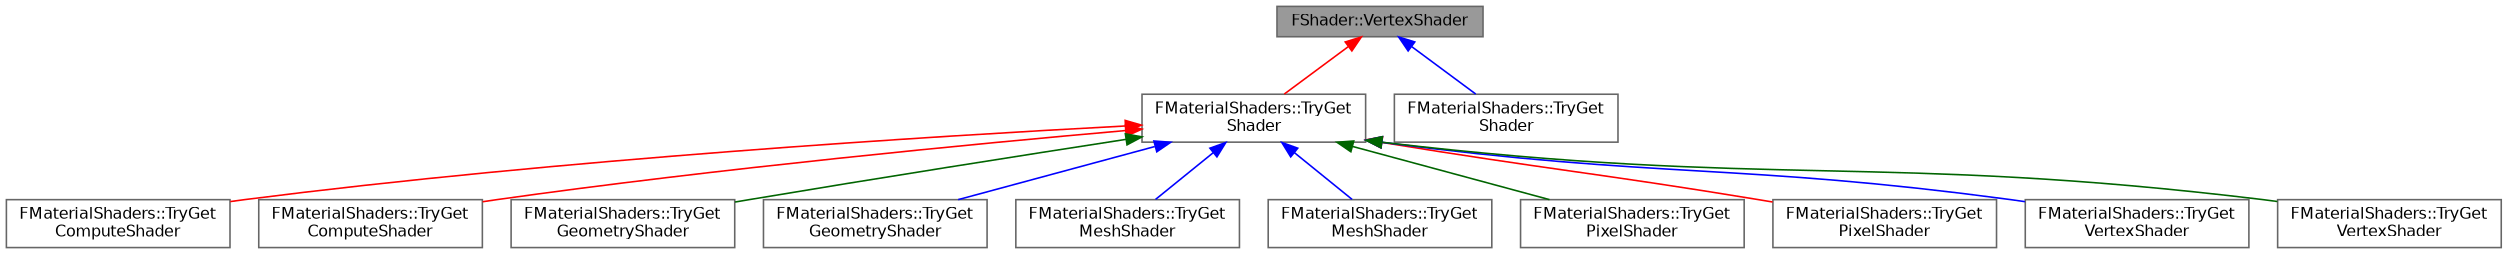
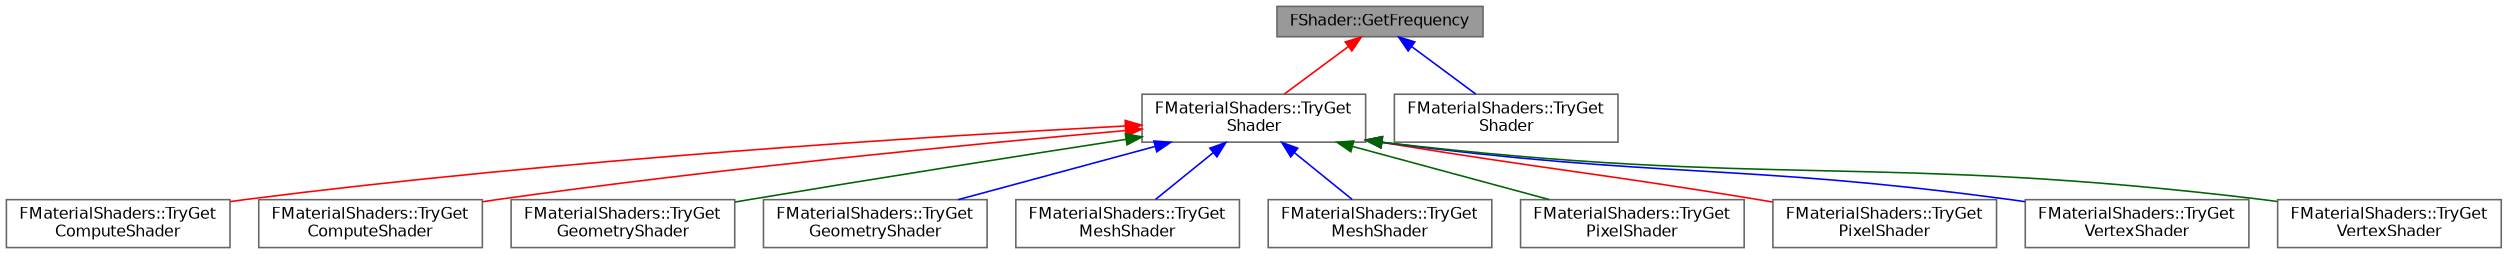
(1380, 22) -> (1380, 22)
